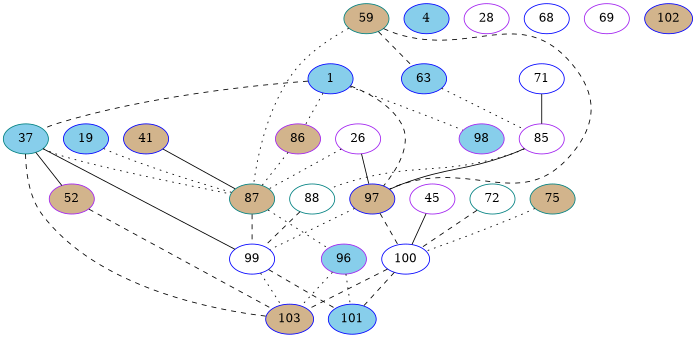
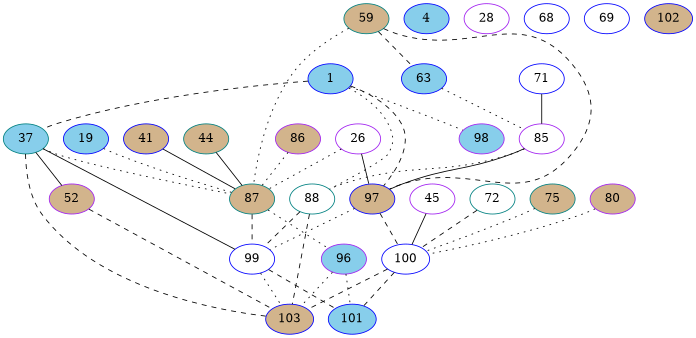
(607, 19) -> (607, 19)
(314, 109) -> (392, 146)
none -> (206, 139)
none -> (613, 199)
none -> (301, 259)
